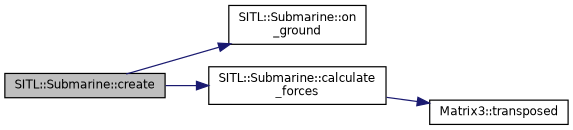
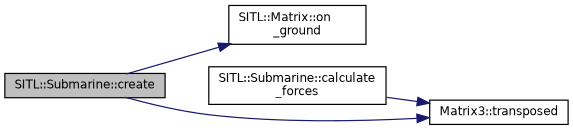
(297, 25) -> (297, 25)
(181, 86) -> (270, 119)
